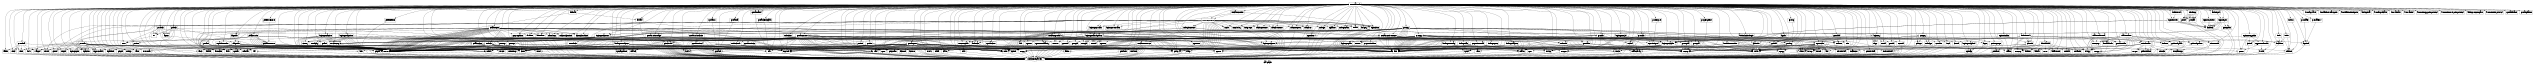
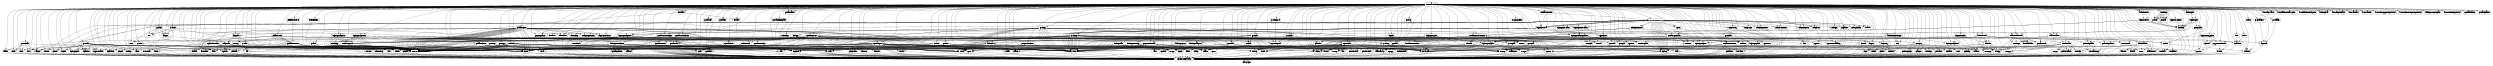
(1996, 47) -> (1928, 47)
